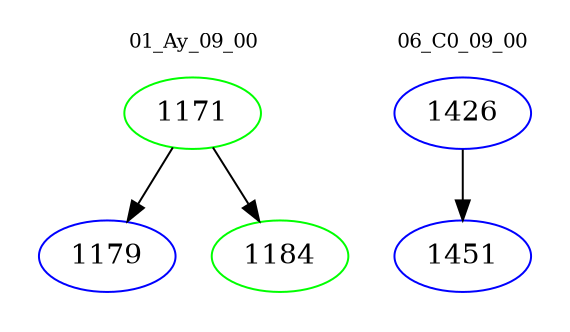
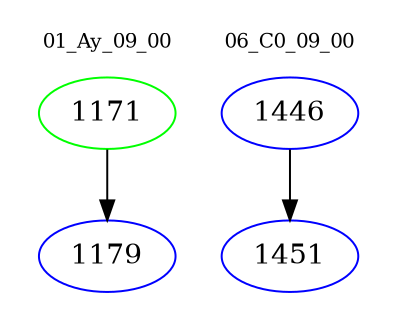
(463, 113) -> (290, 113)
(280, 256) -> none
